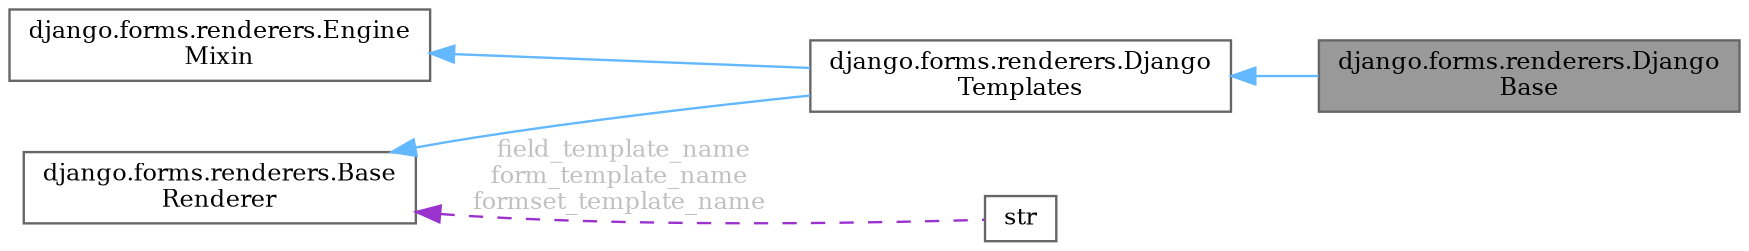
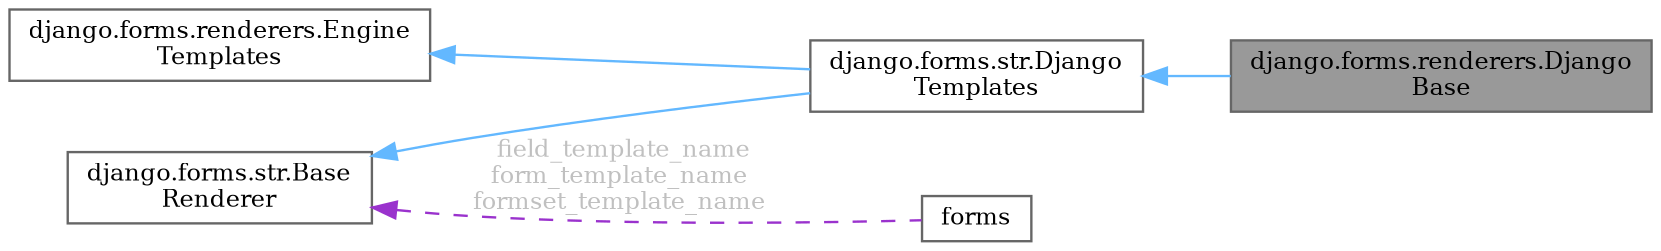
(220, 45) -> (220, 45)
(1021, 76) -> (977, 76)
(220, 188) -> (220, 188)
(1021, 219) -> (977, 219)
